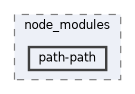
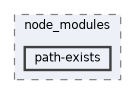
(68, 59) -> (68, 59)
